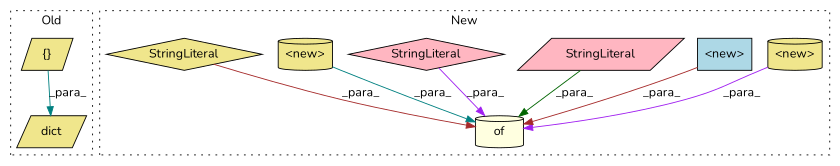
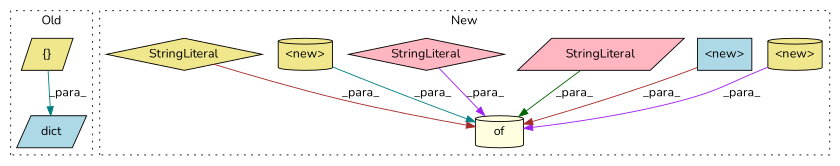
(52, 132) -> (52, 132)
